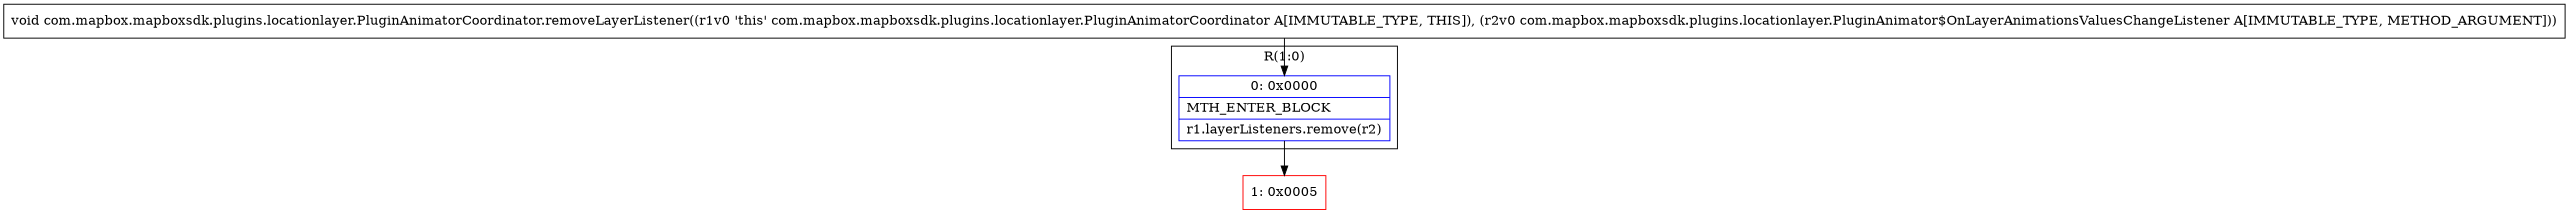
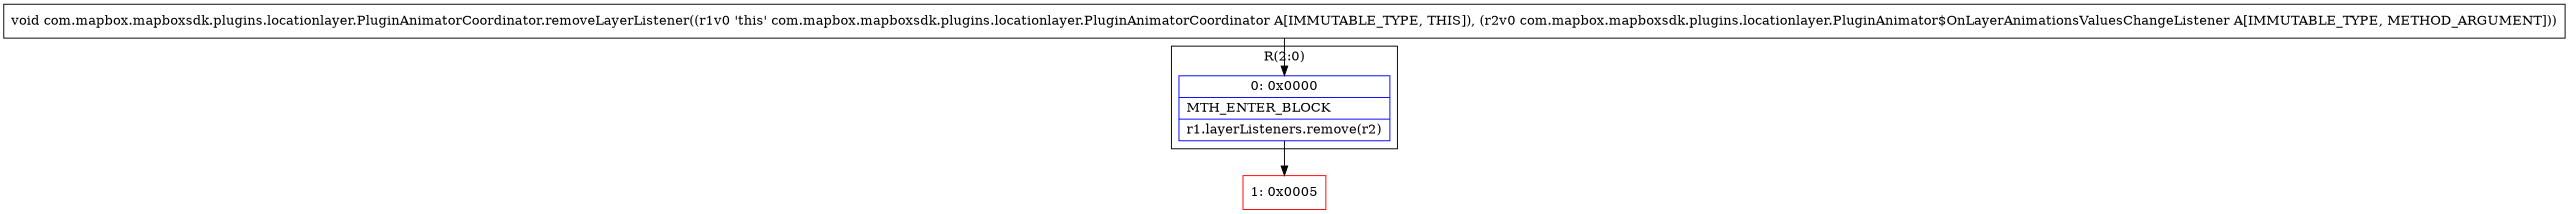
(1284, 57) -> (1284, 57)
